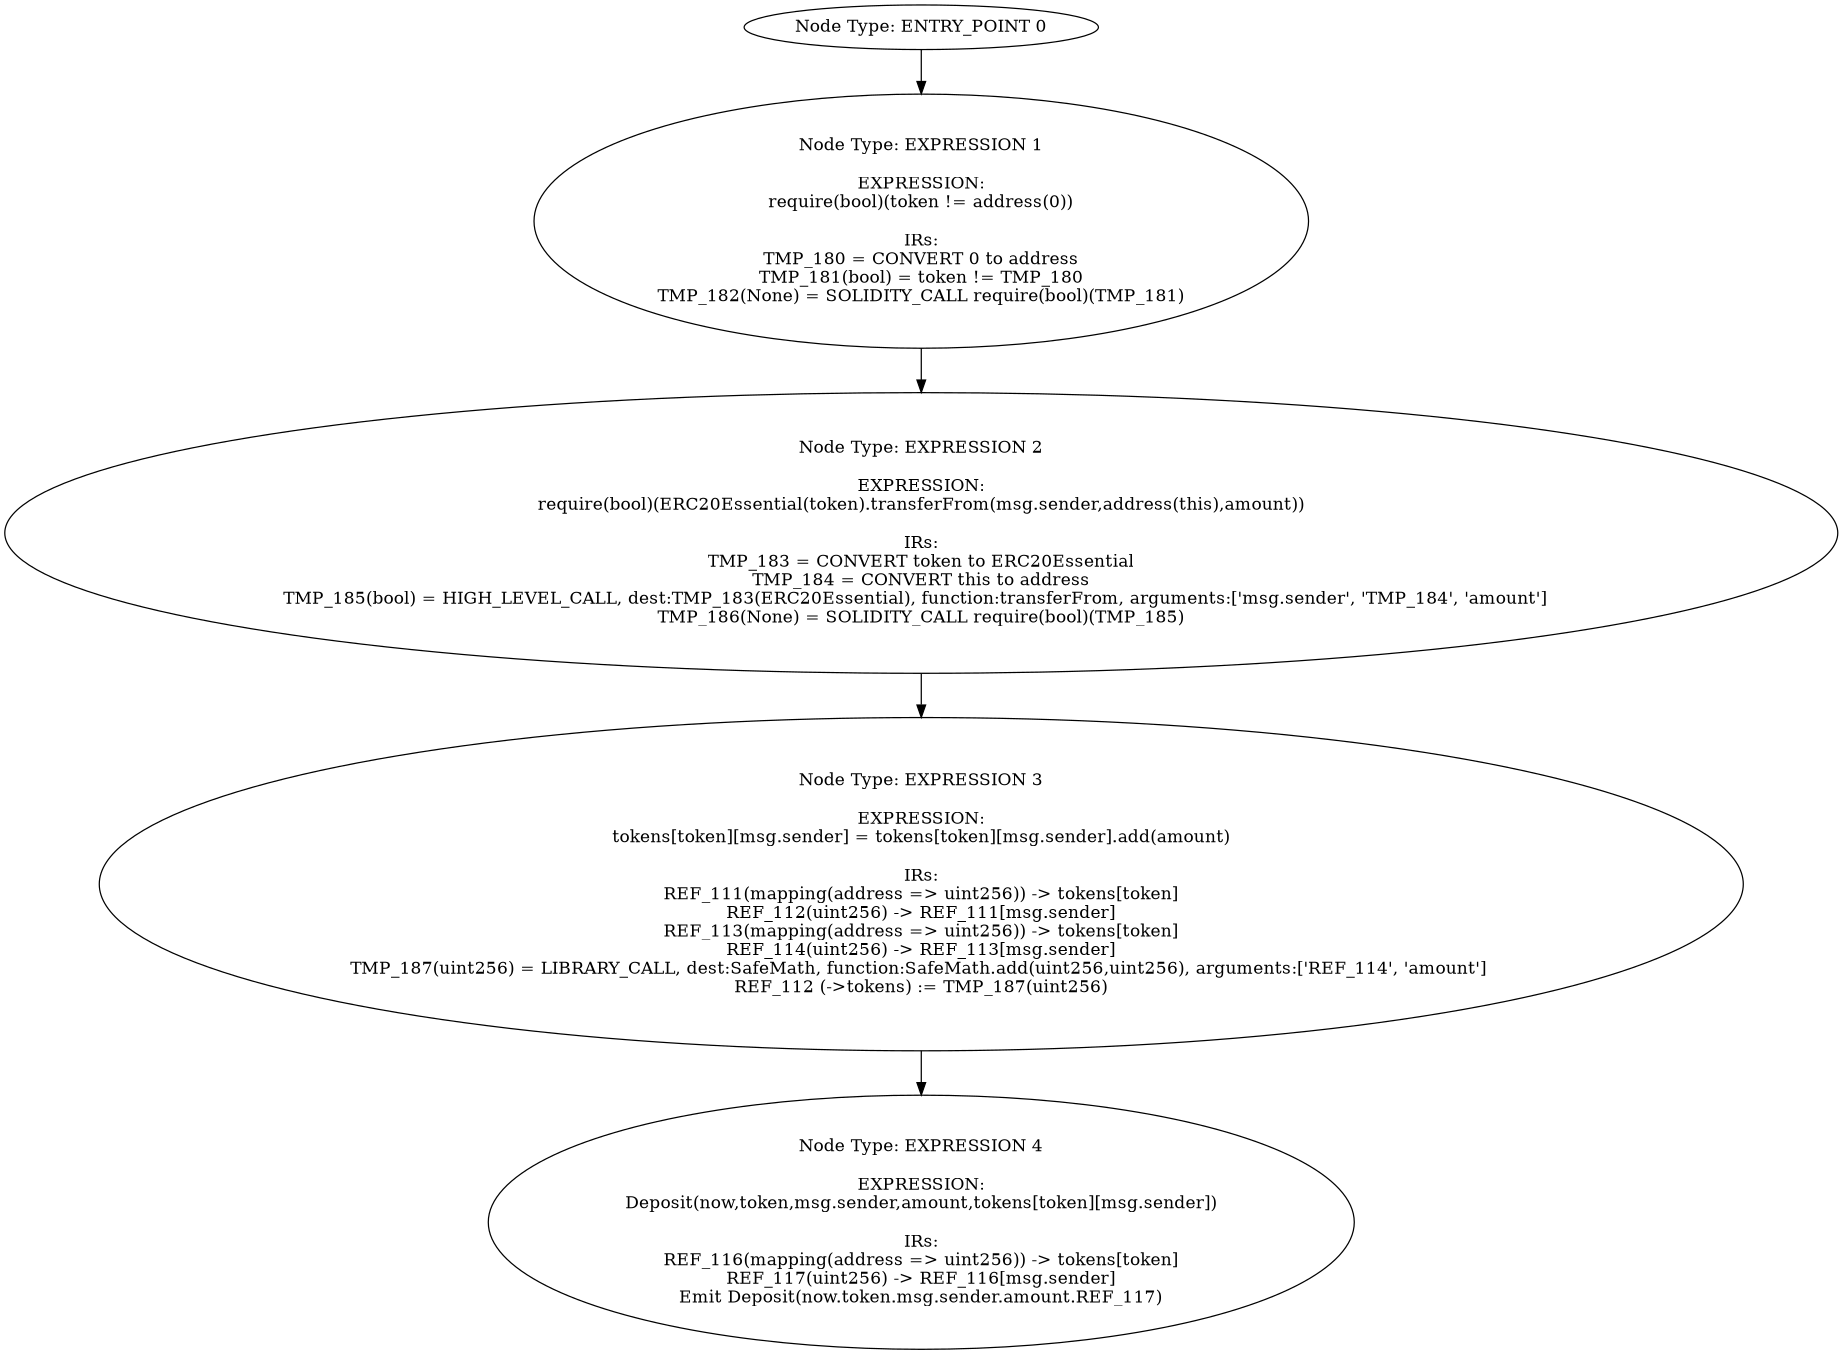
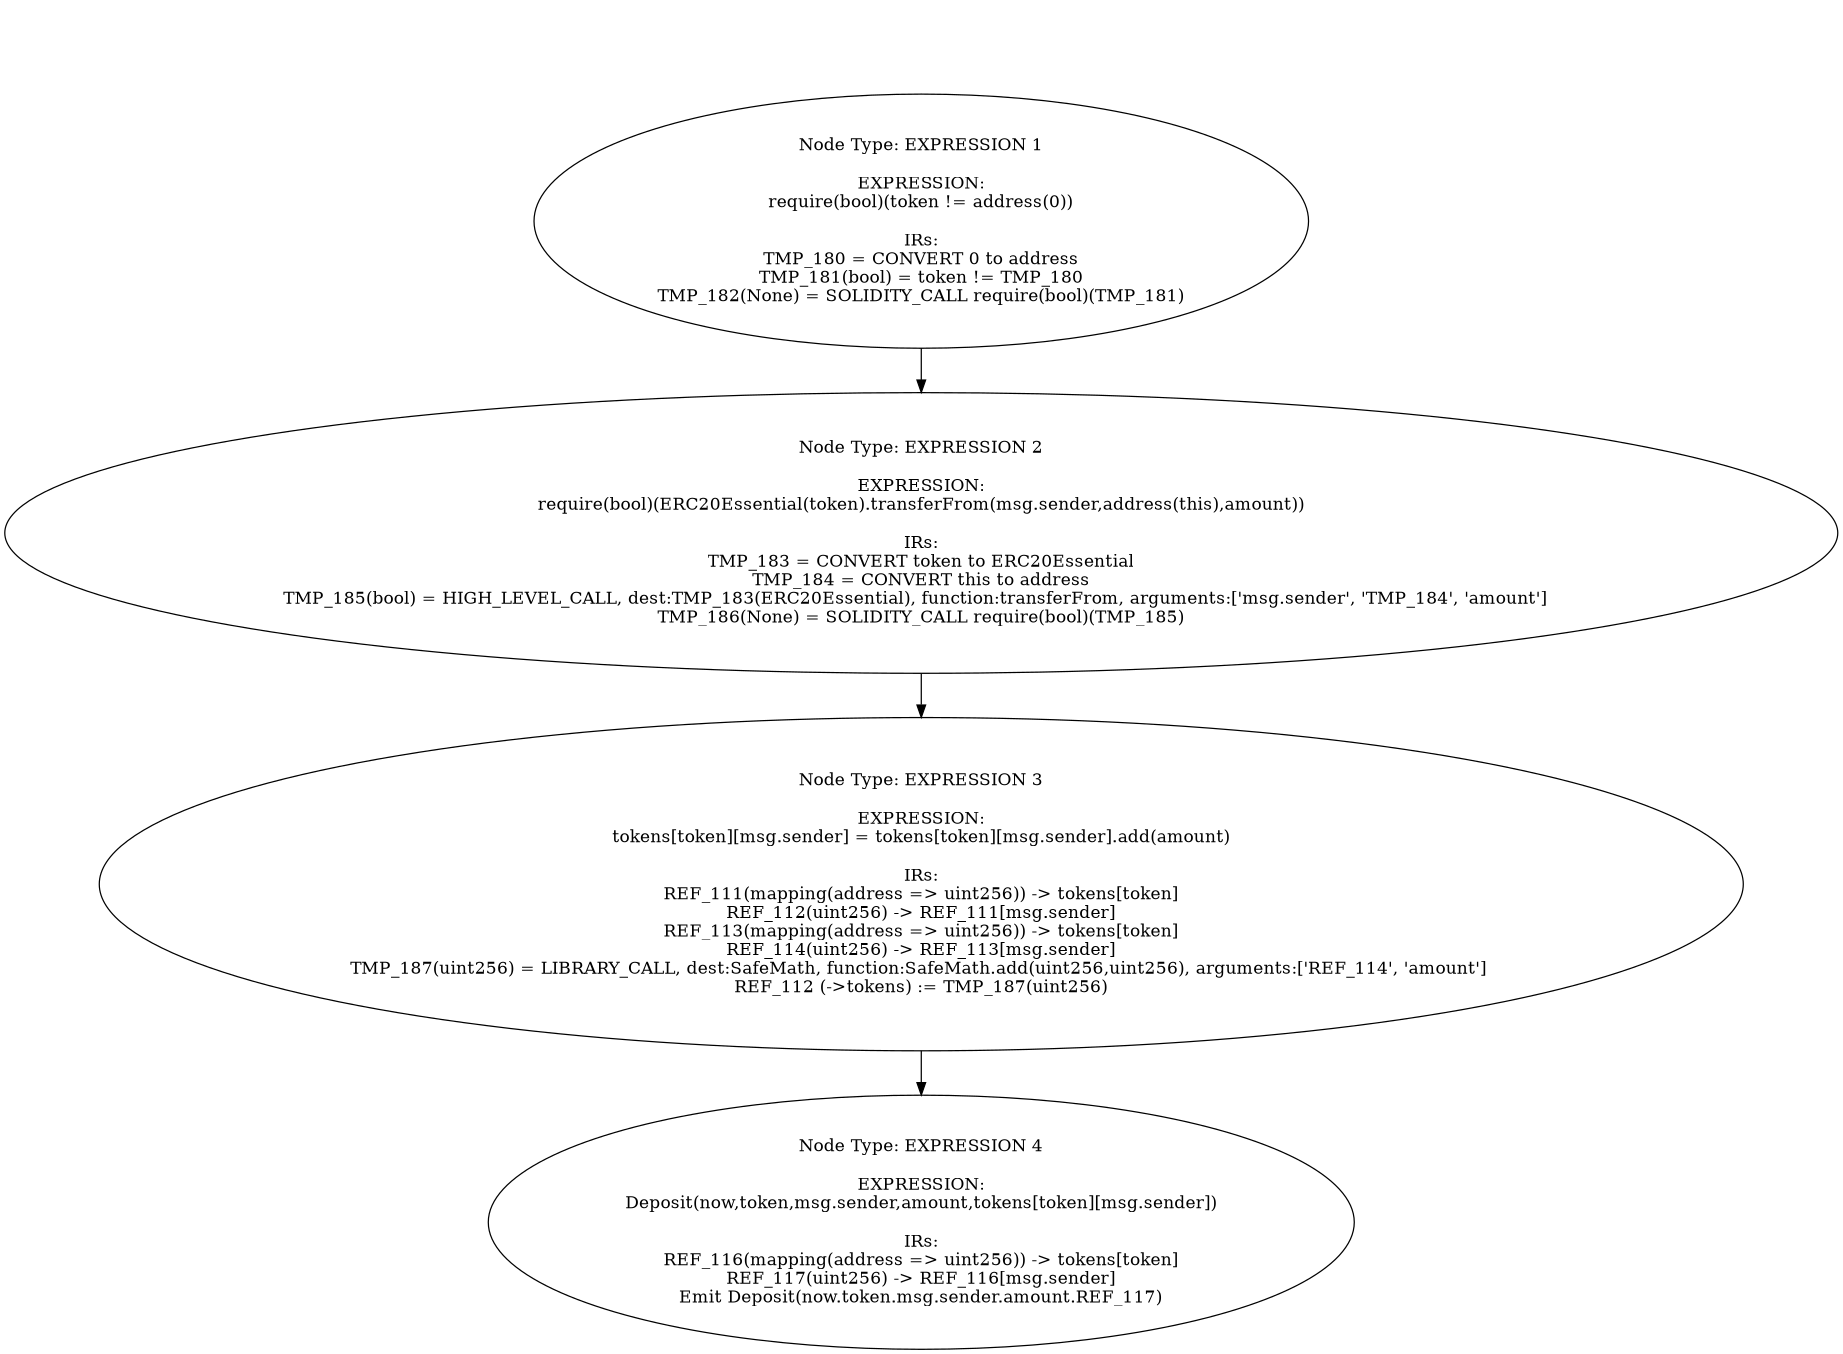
(921, 27) -> none
